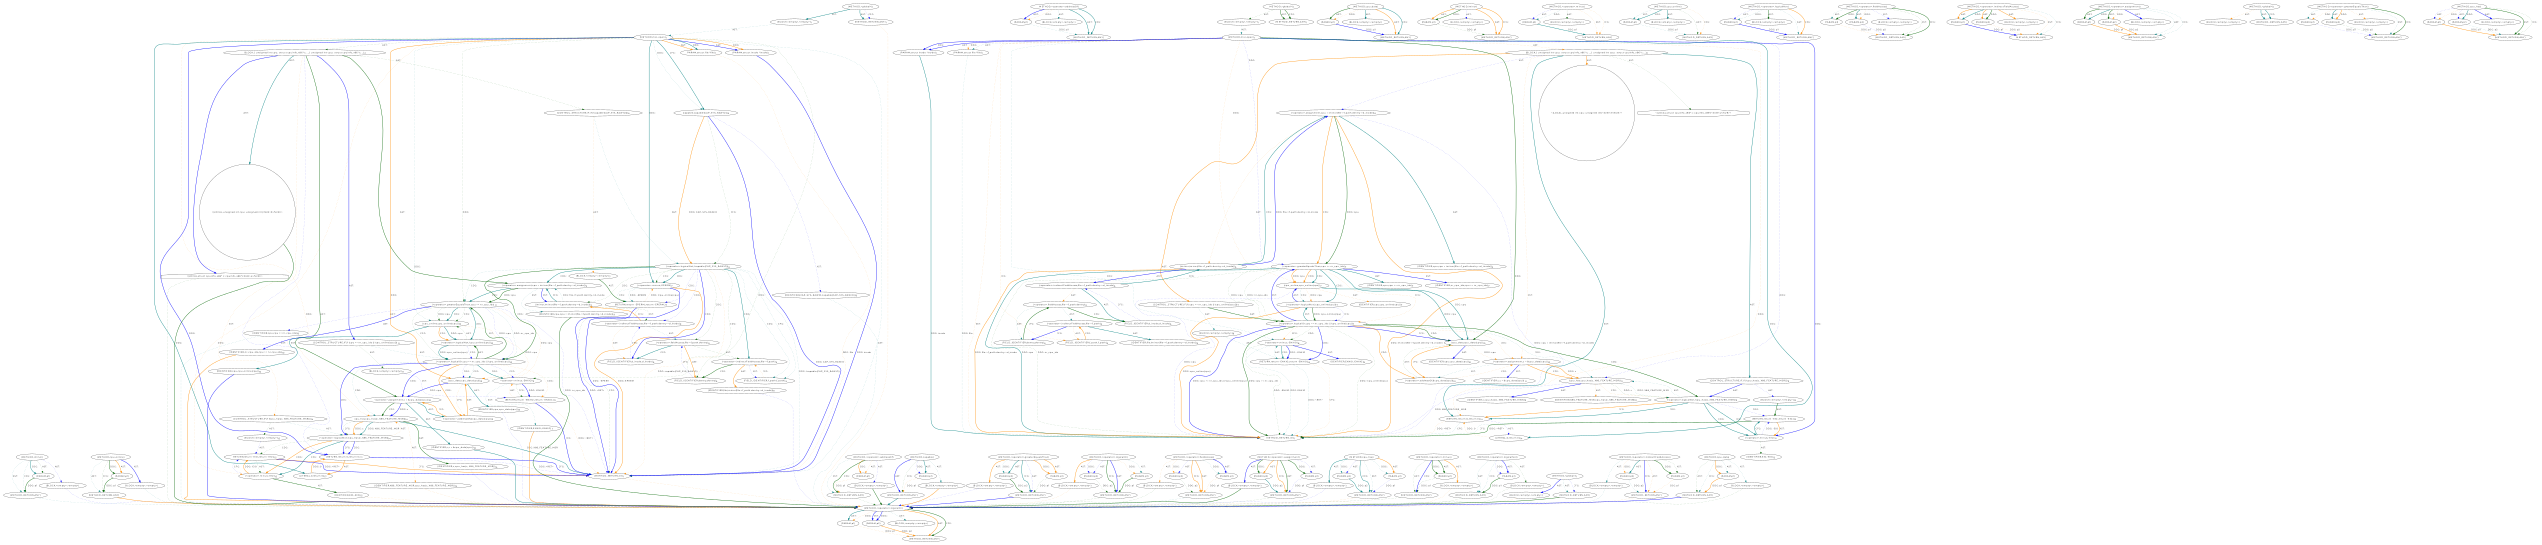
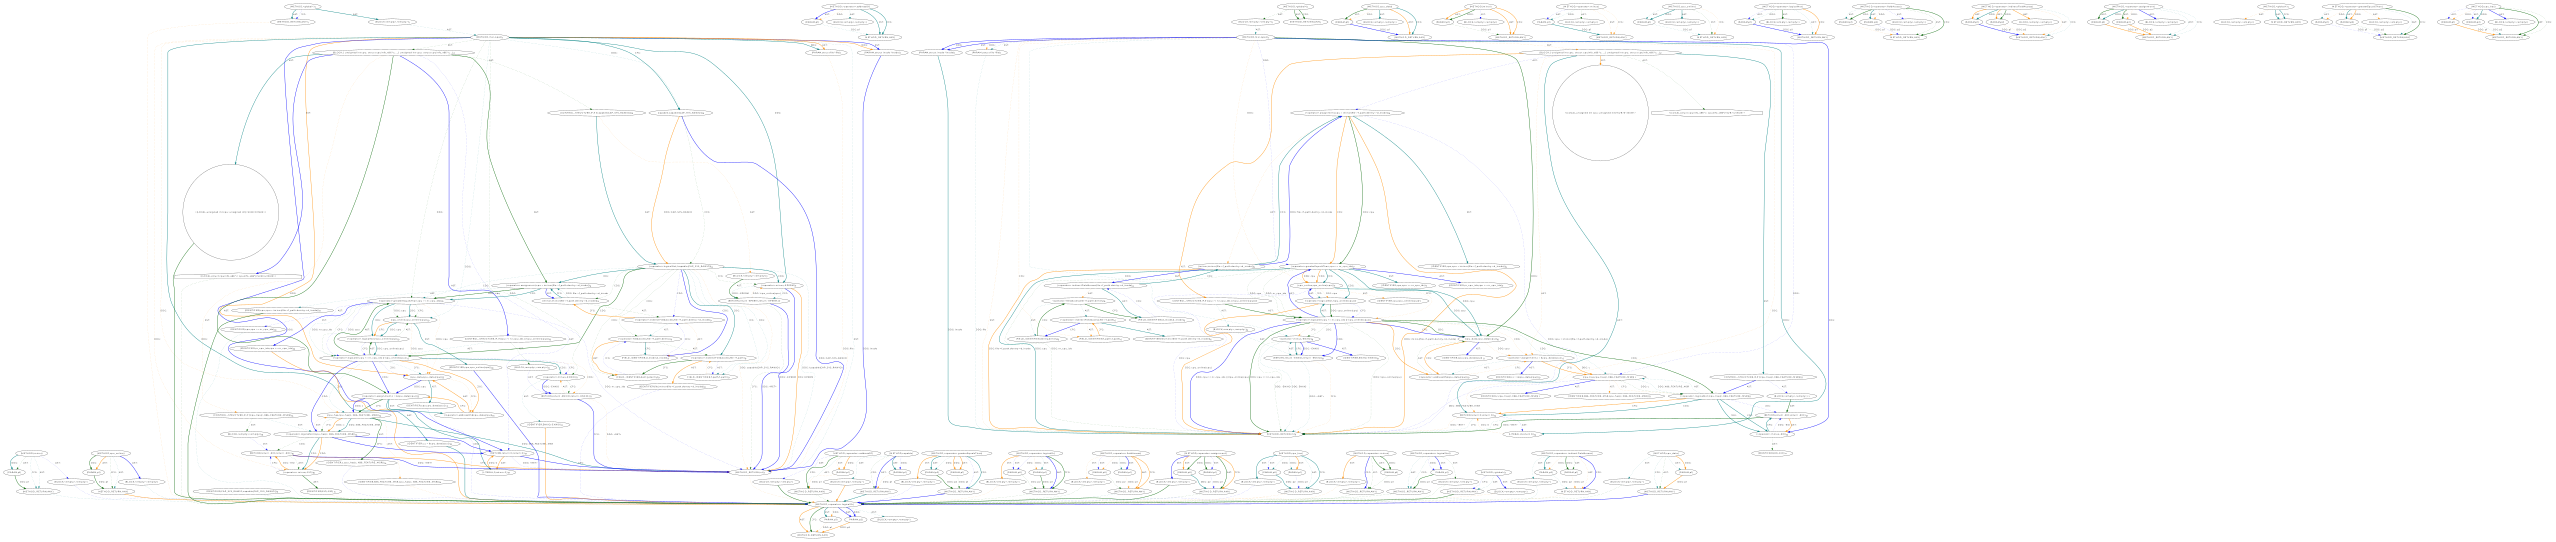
(789, 188) -> none
(623, 197) -> (608, 198)
(685, 292) -> none
